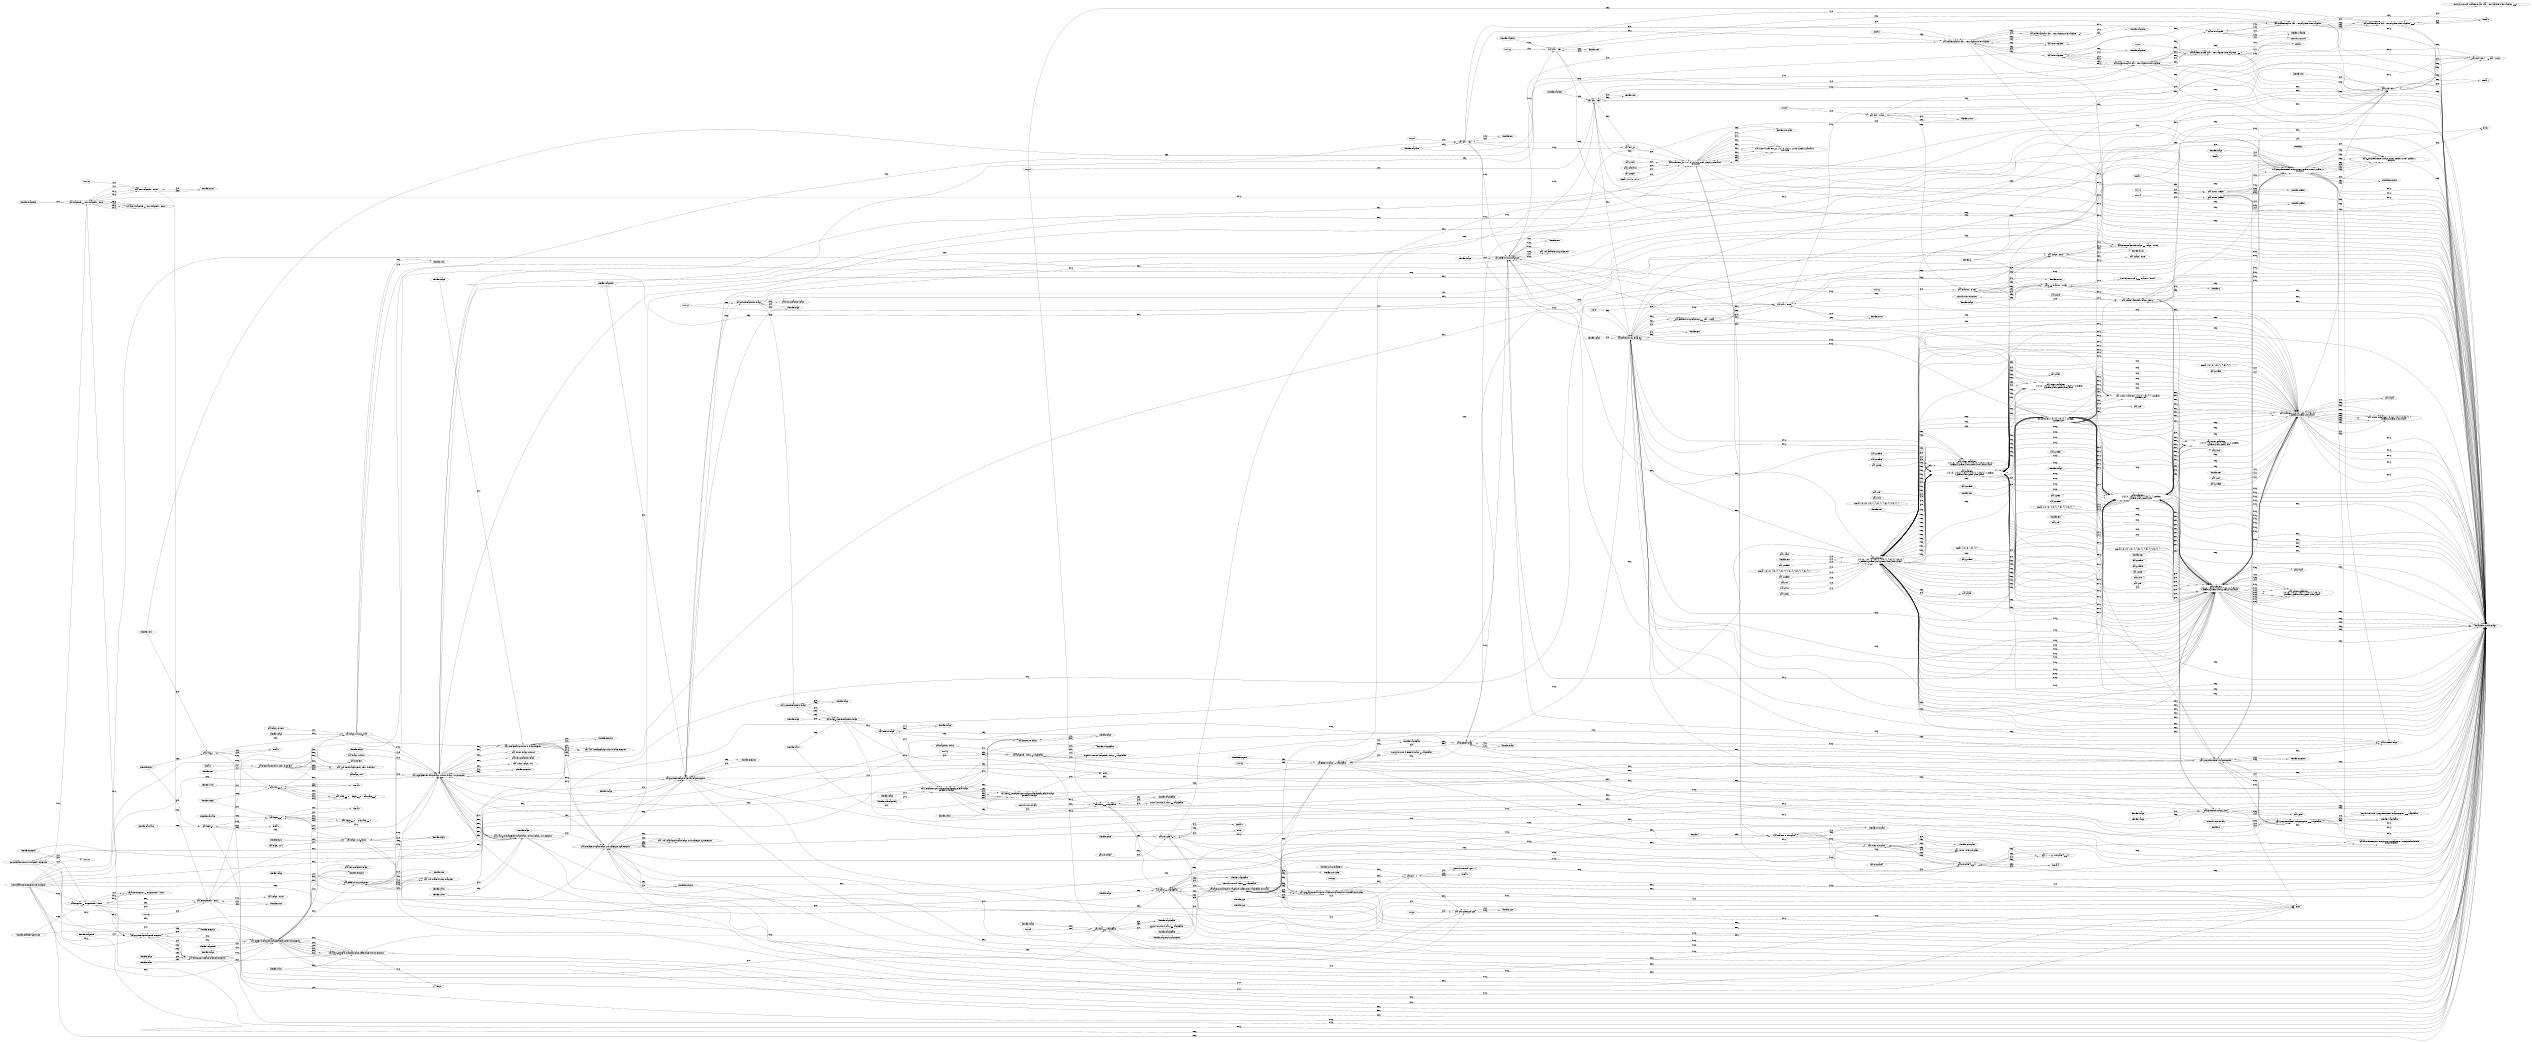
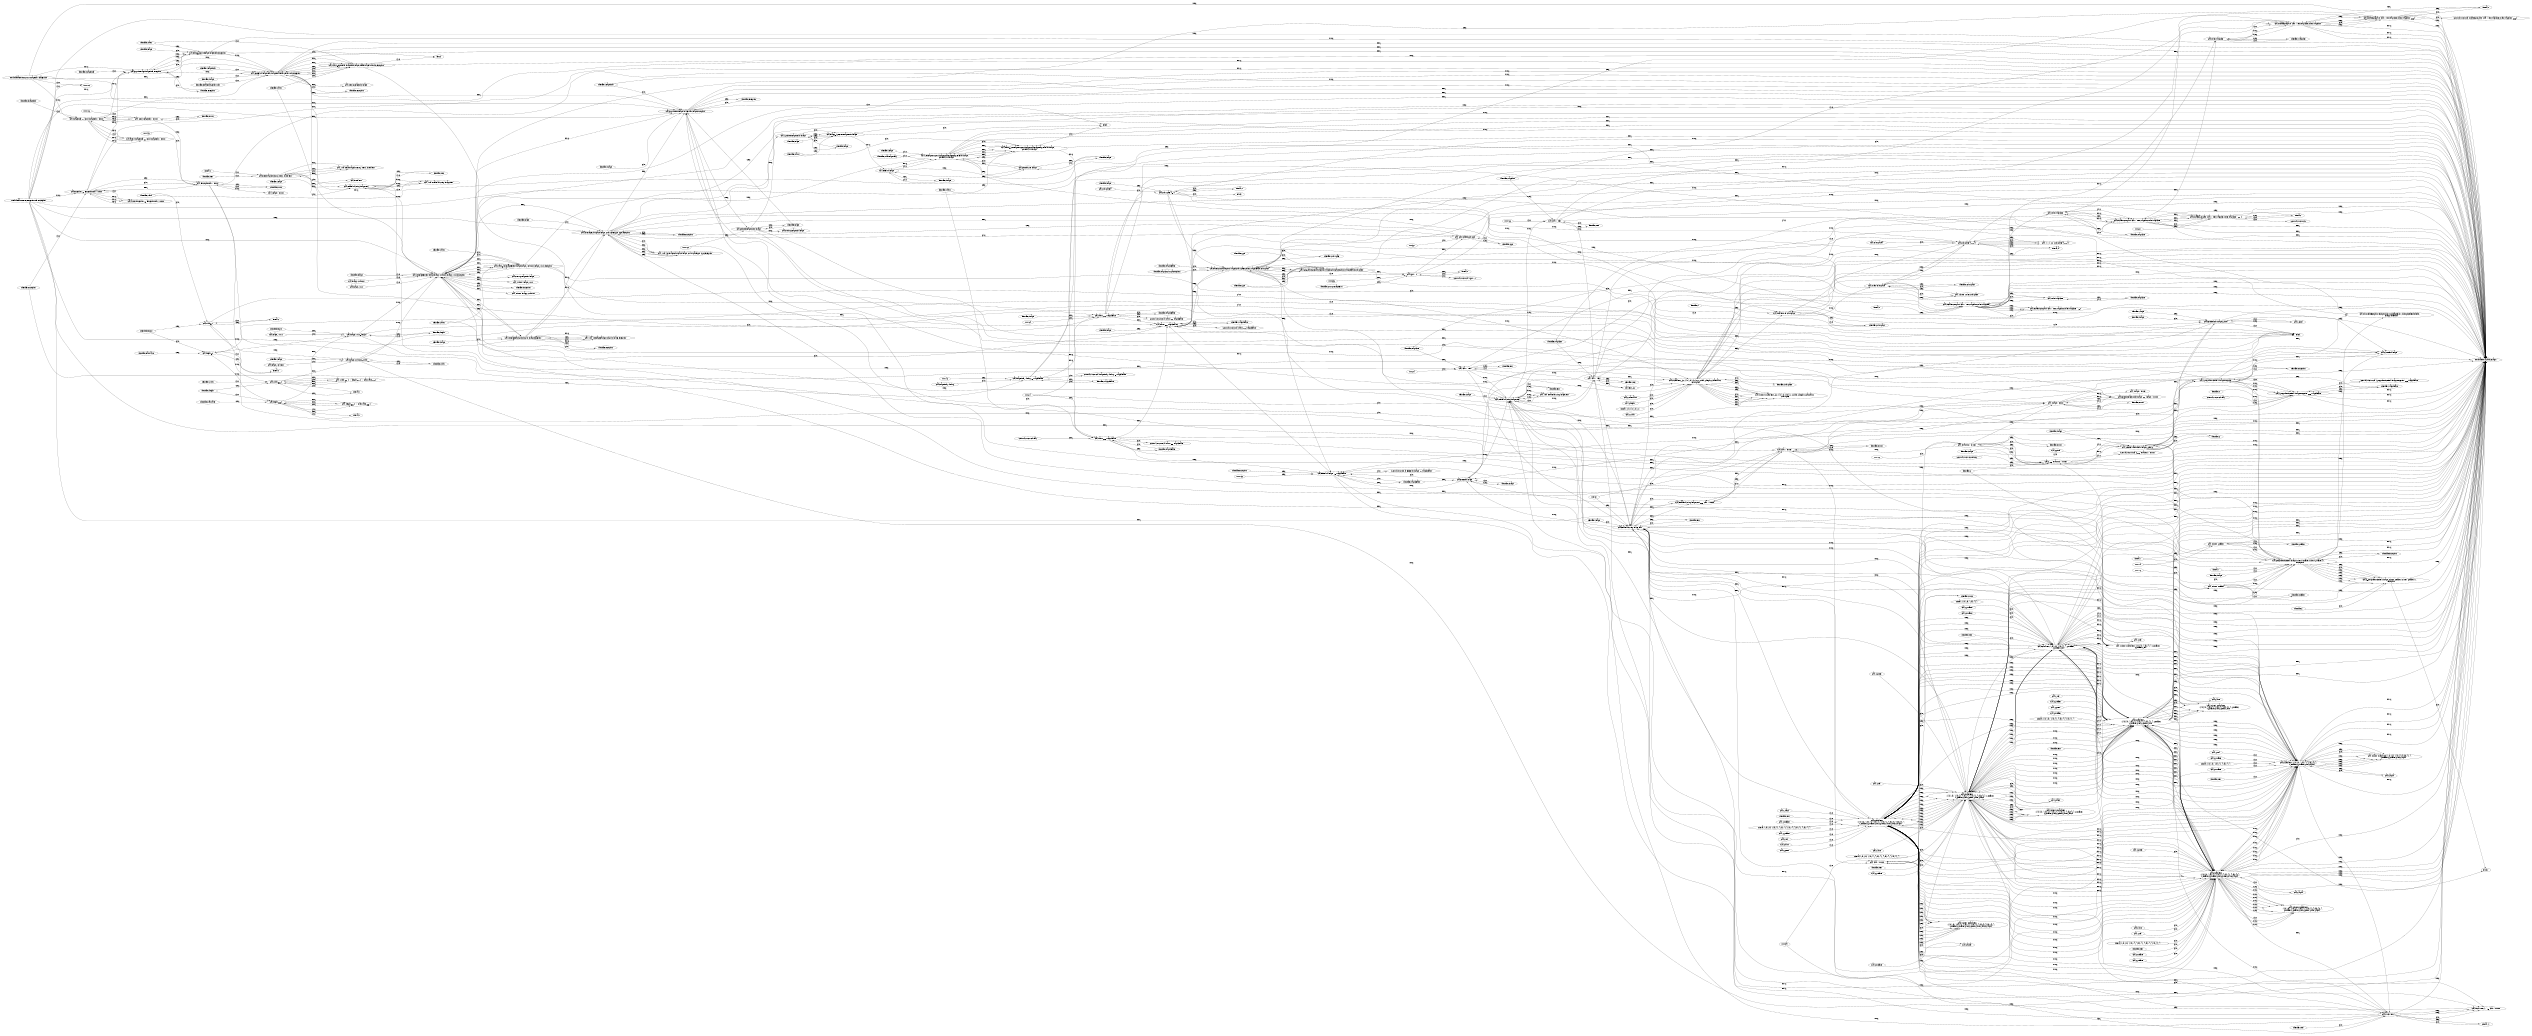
(1518, 842) -> none
(57, 919) -> (113, 203)
